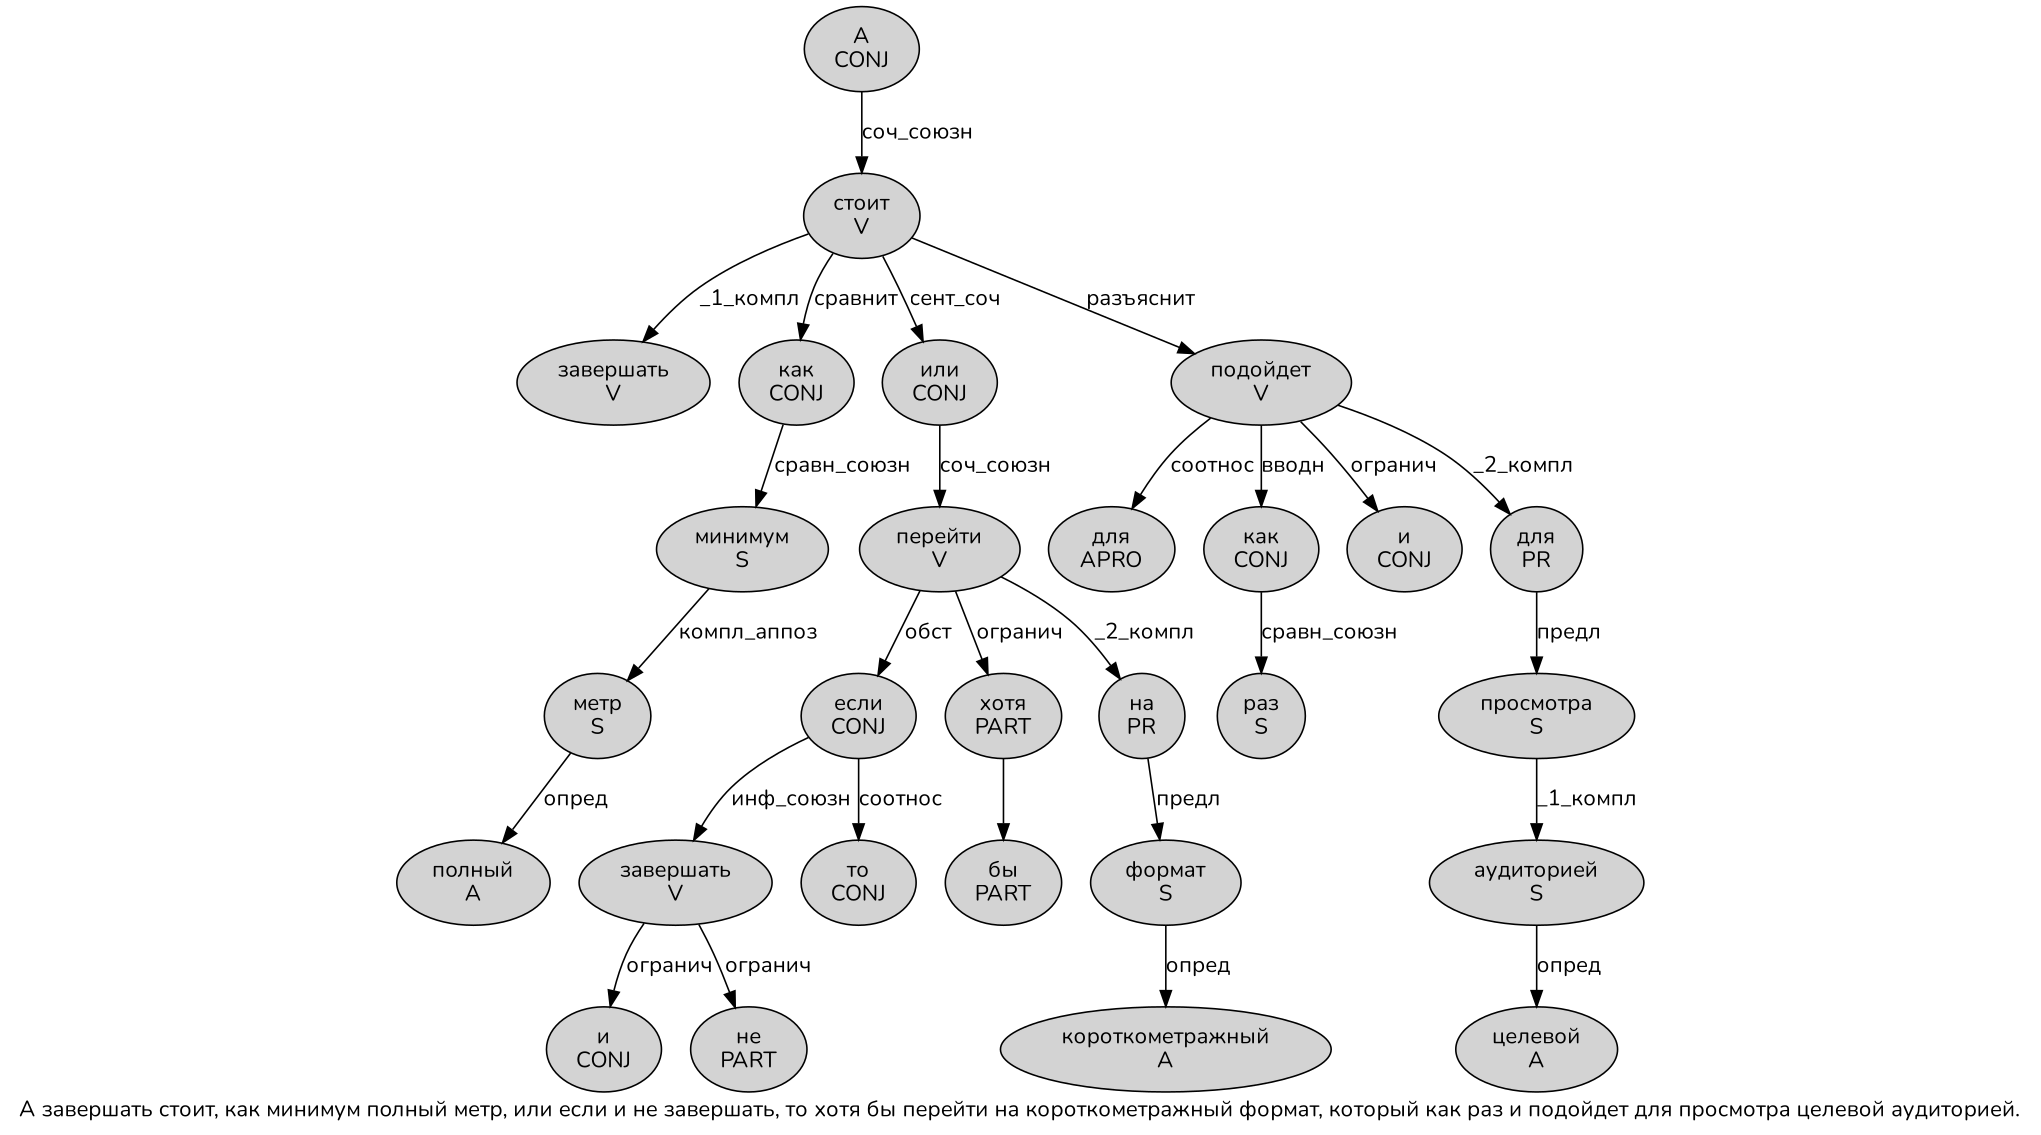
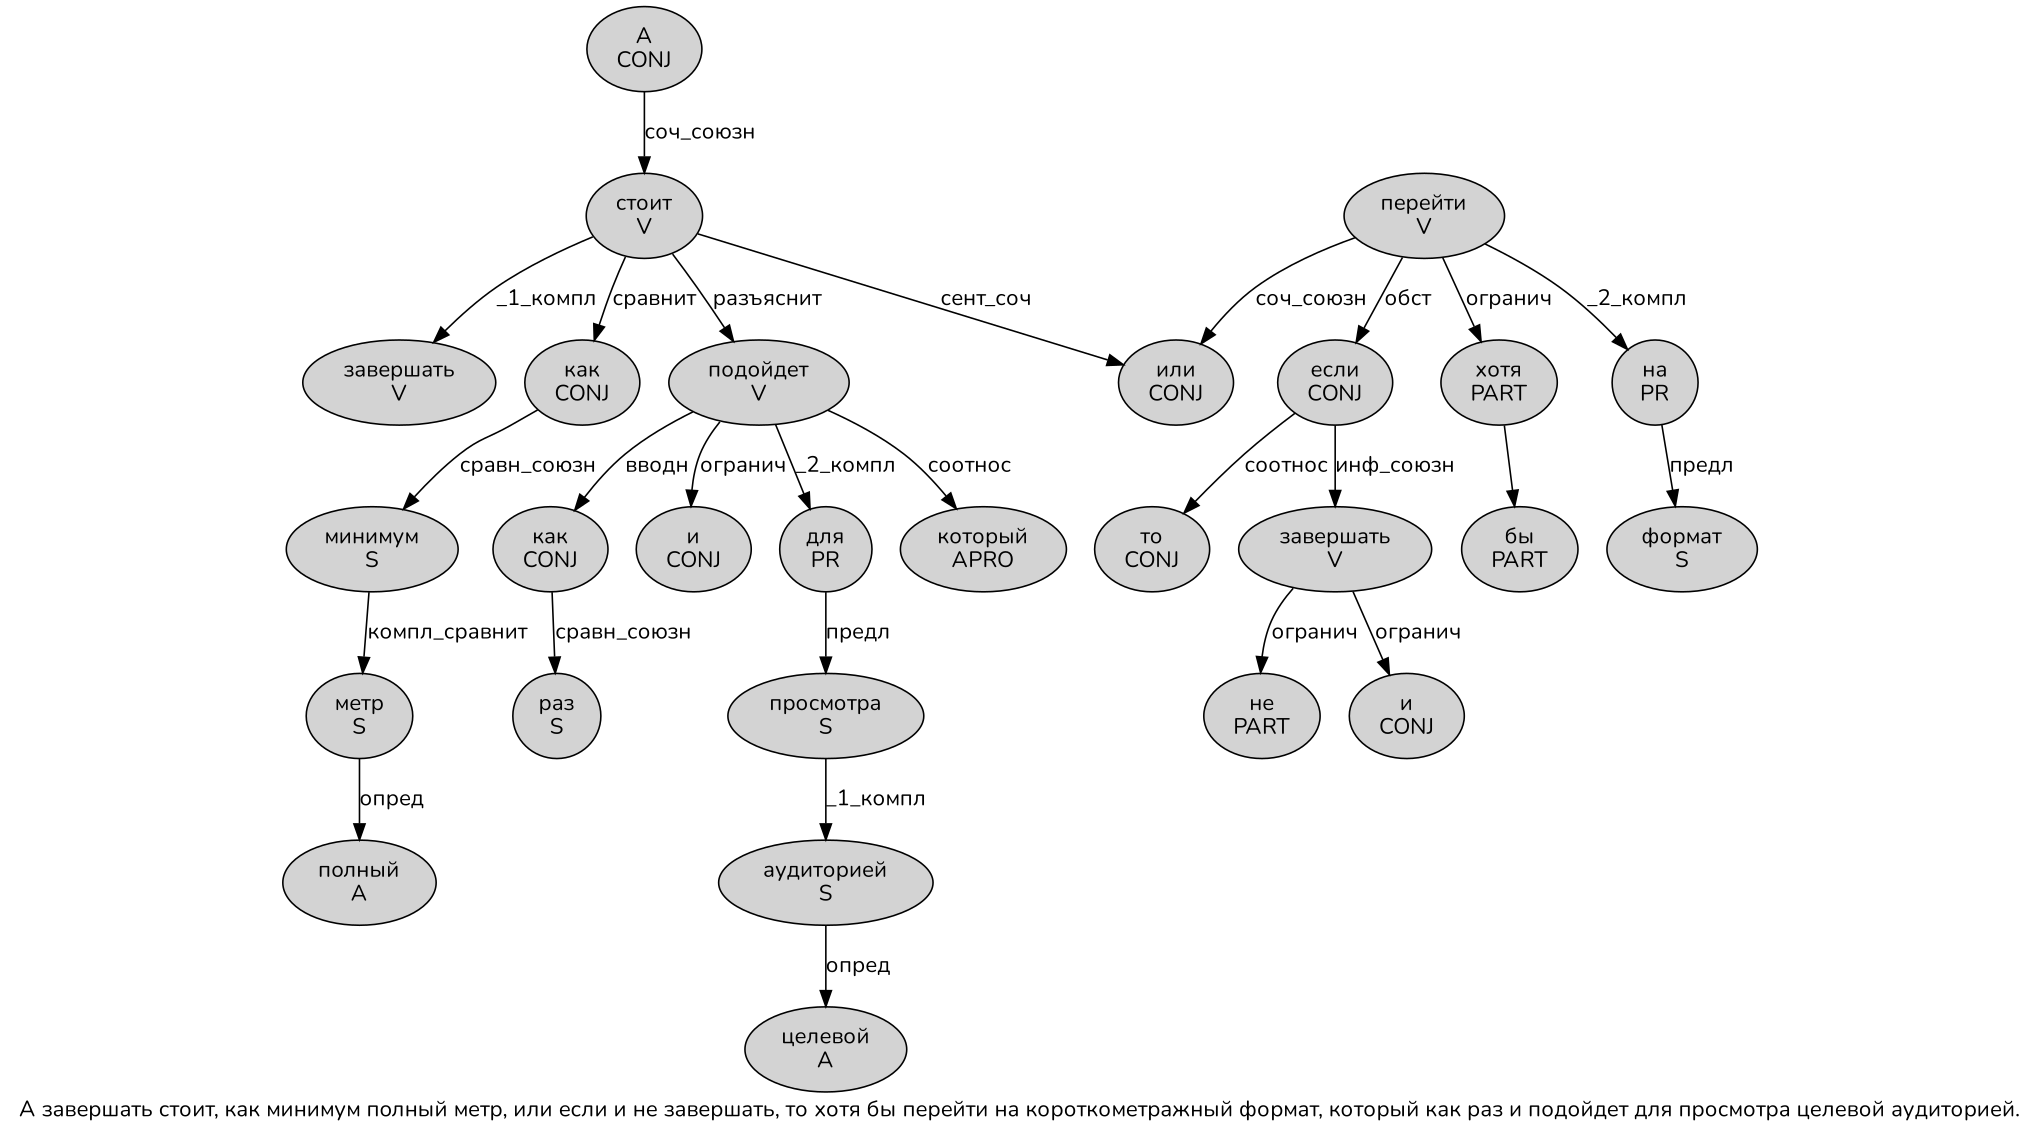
(940, 458) -> (1276, 274)
(1112, 549) -> (983, 549)
(749, 633) -> (448, 633)
(1166, 1049) -> none
